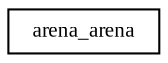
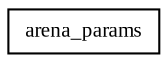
(84, 31) -> (84, 31)
